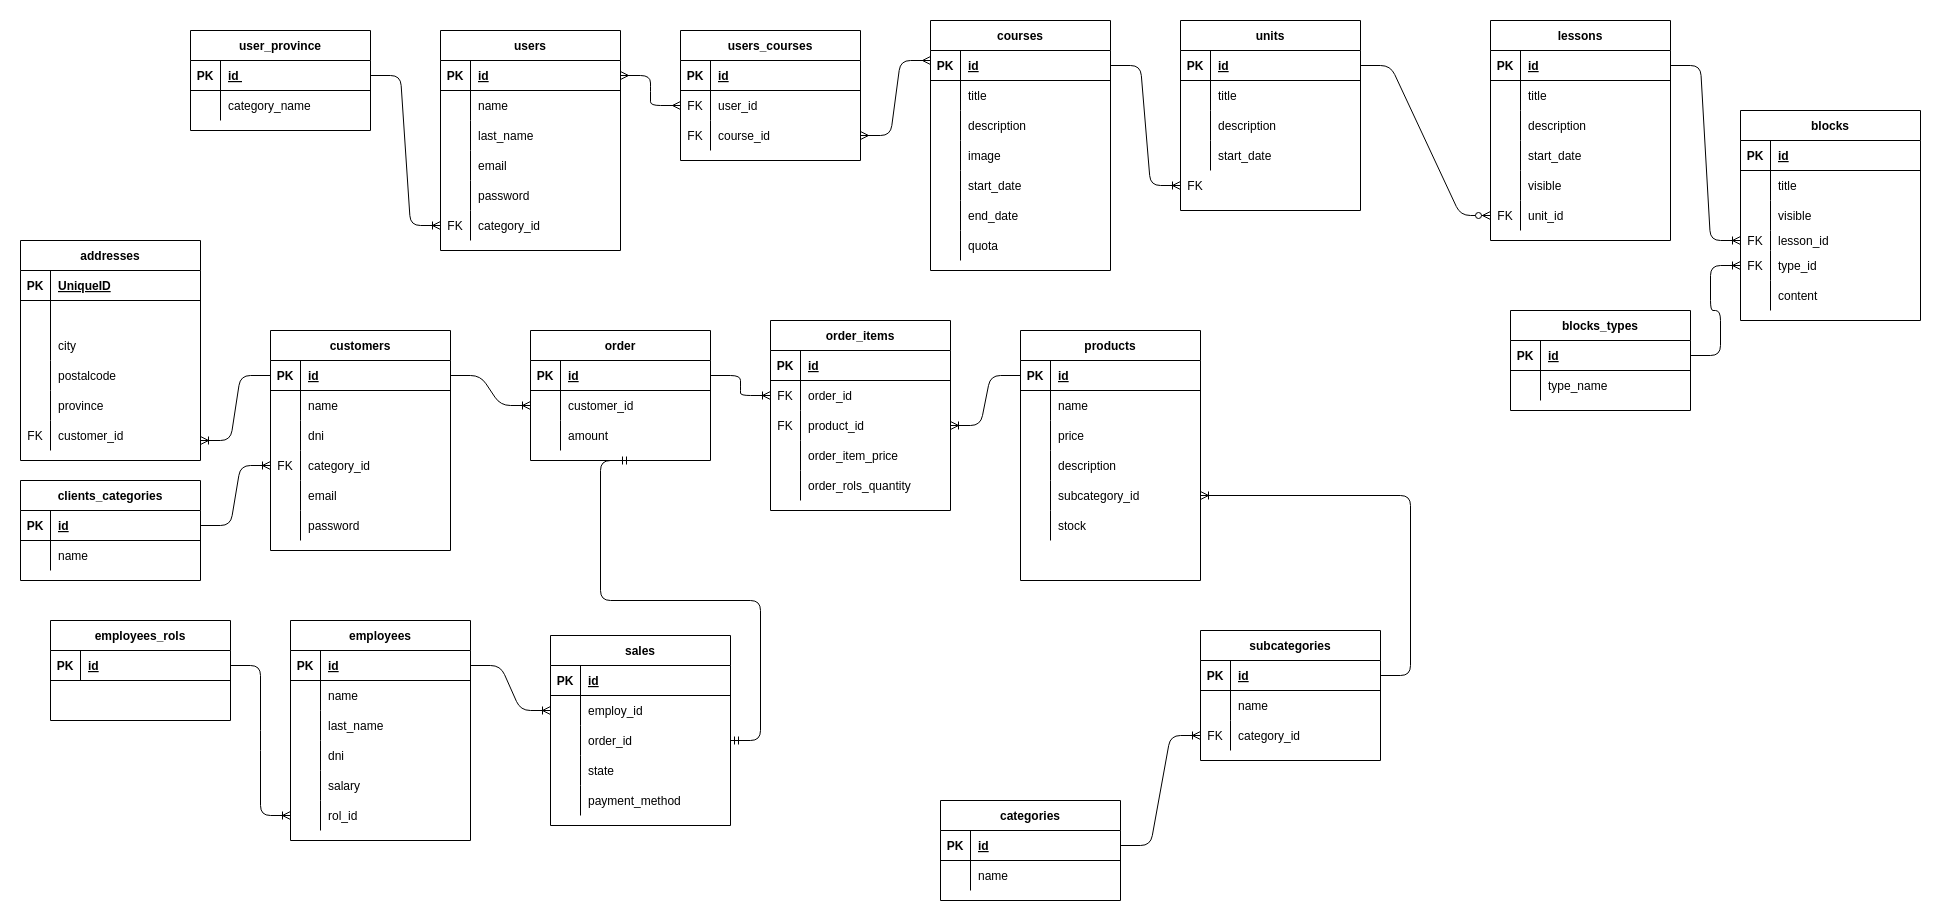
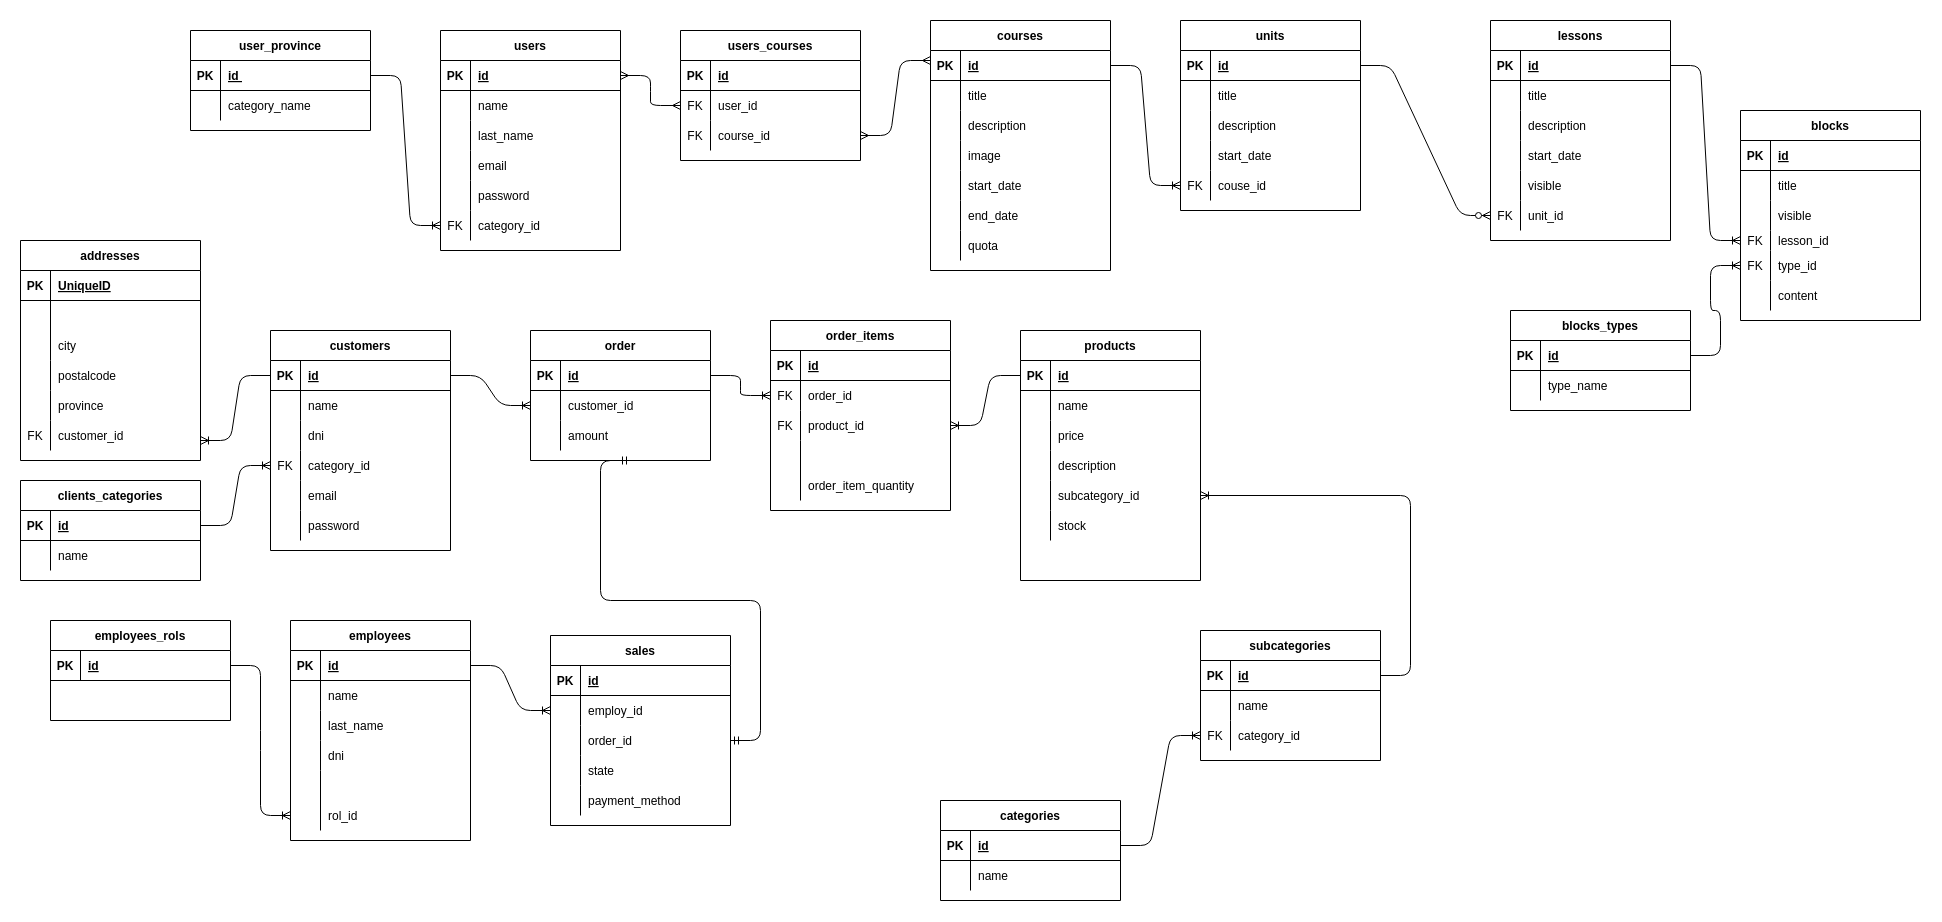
none -> (1286, 186)
(876, 456) -> none
(869, 486) -> (869, 486)
(396, 786) -> none
